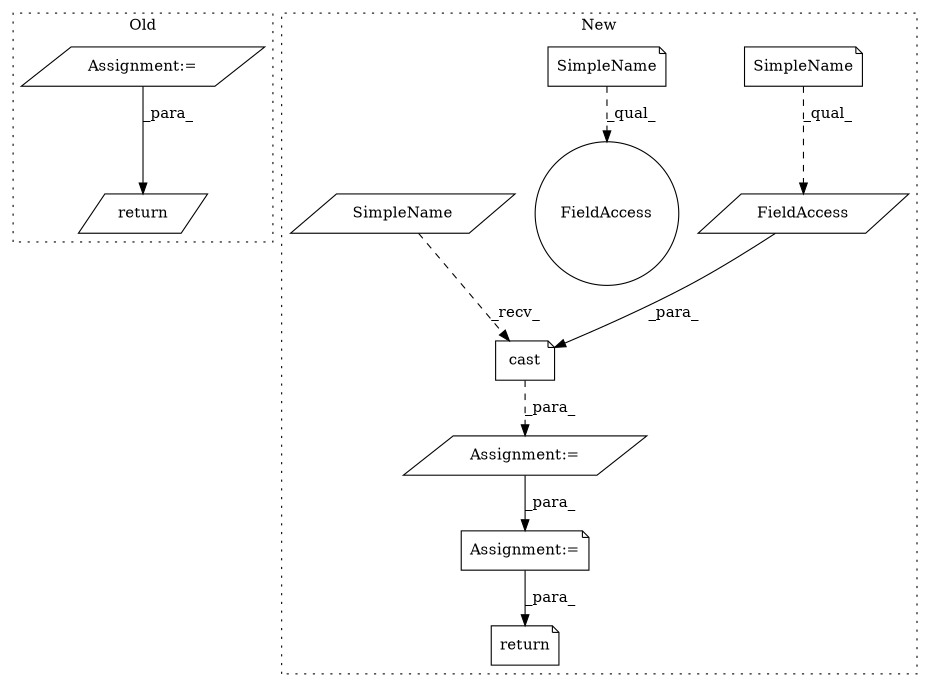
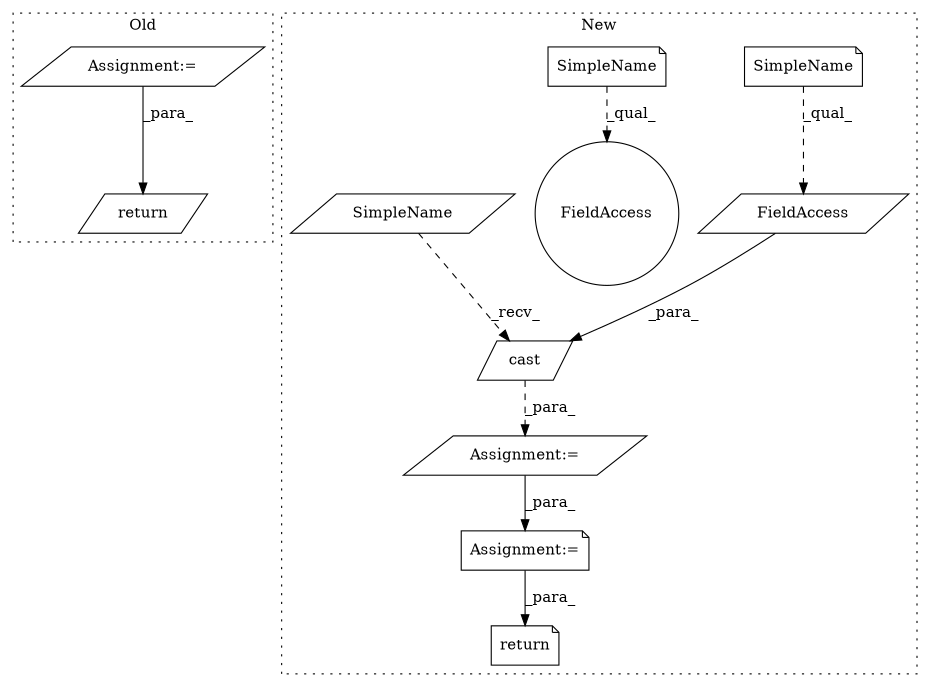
(525, 361) -> (525, 361)
